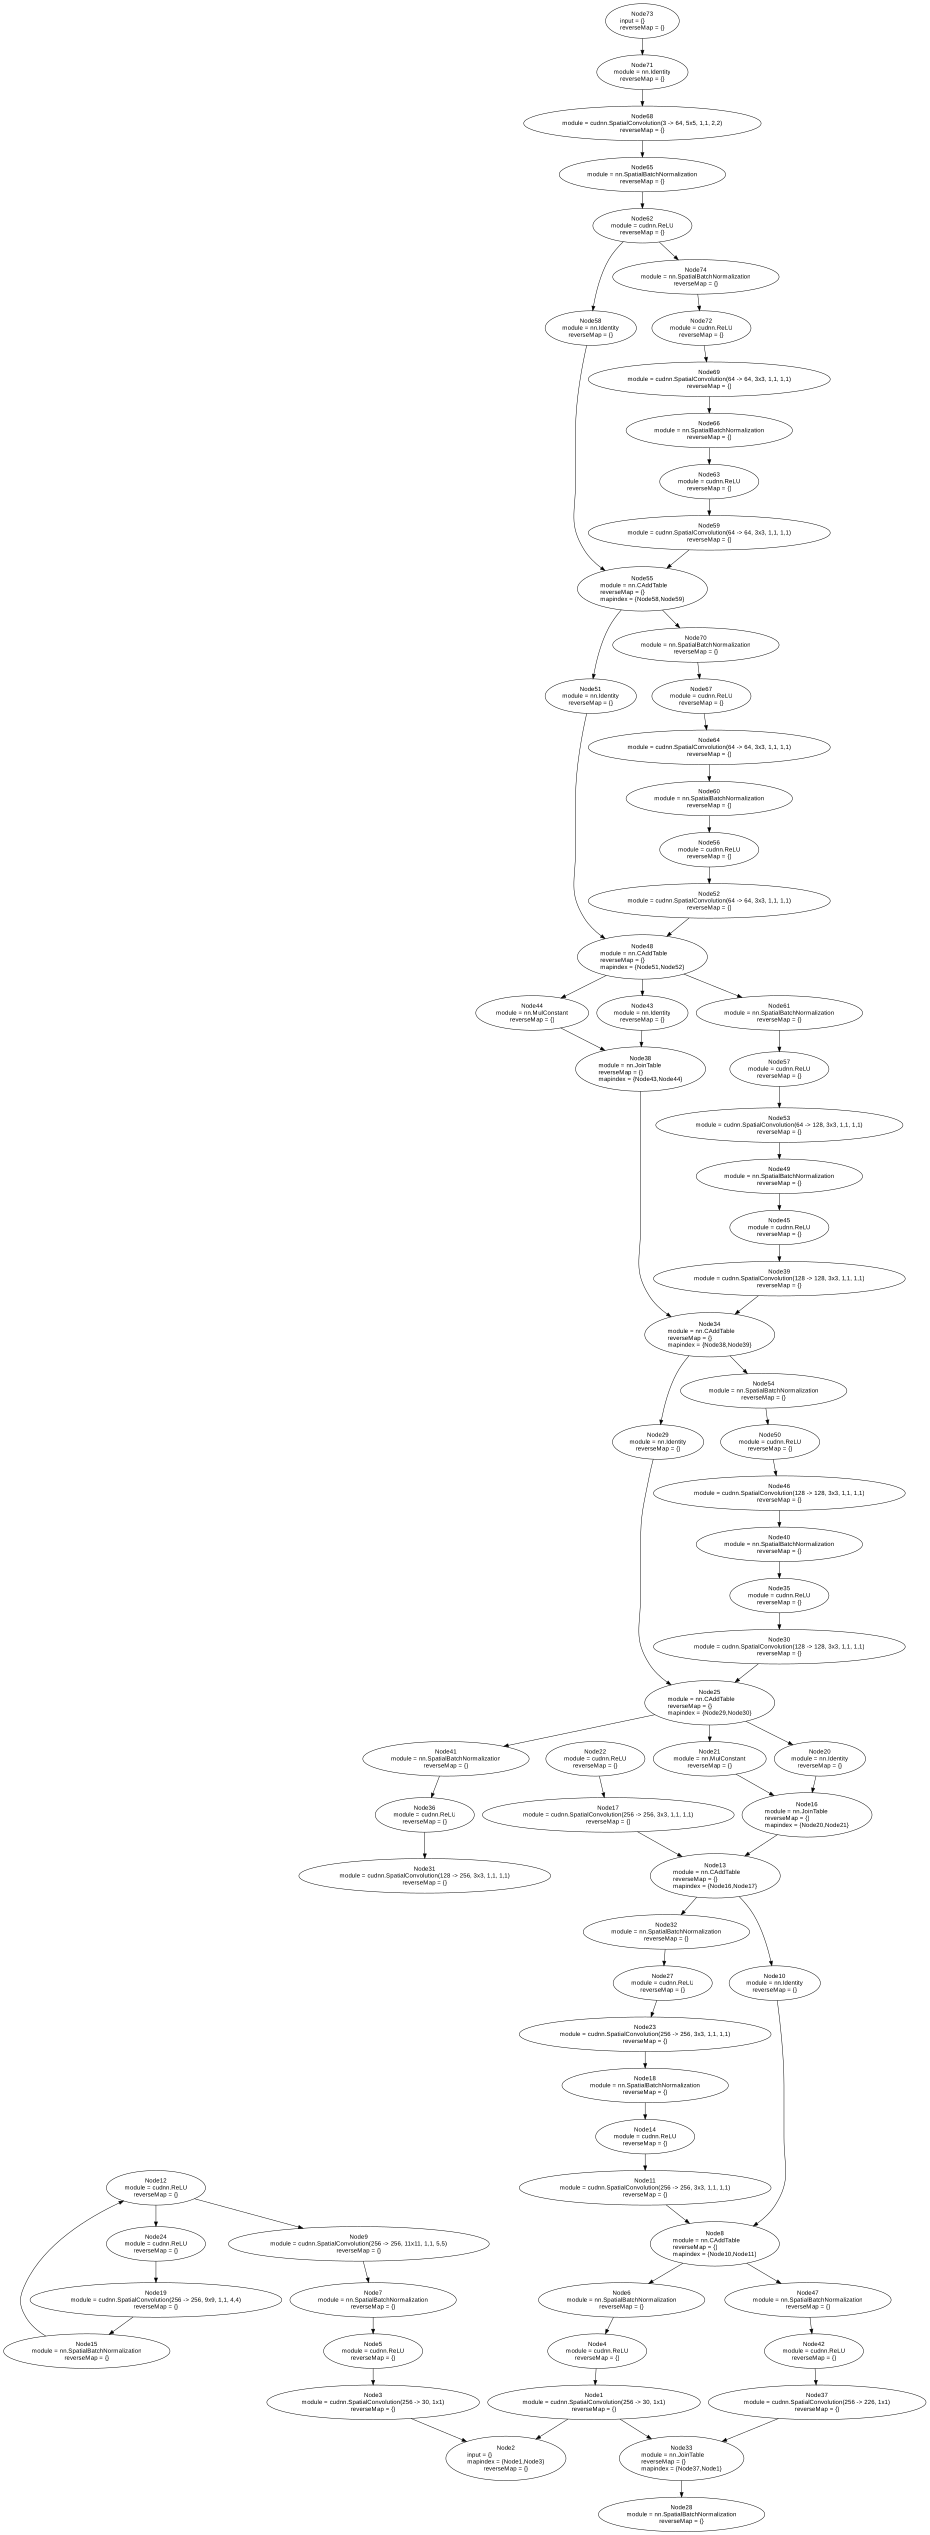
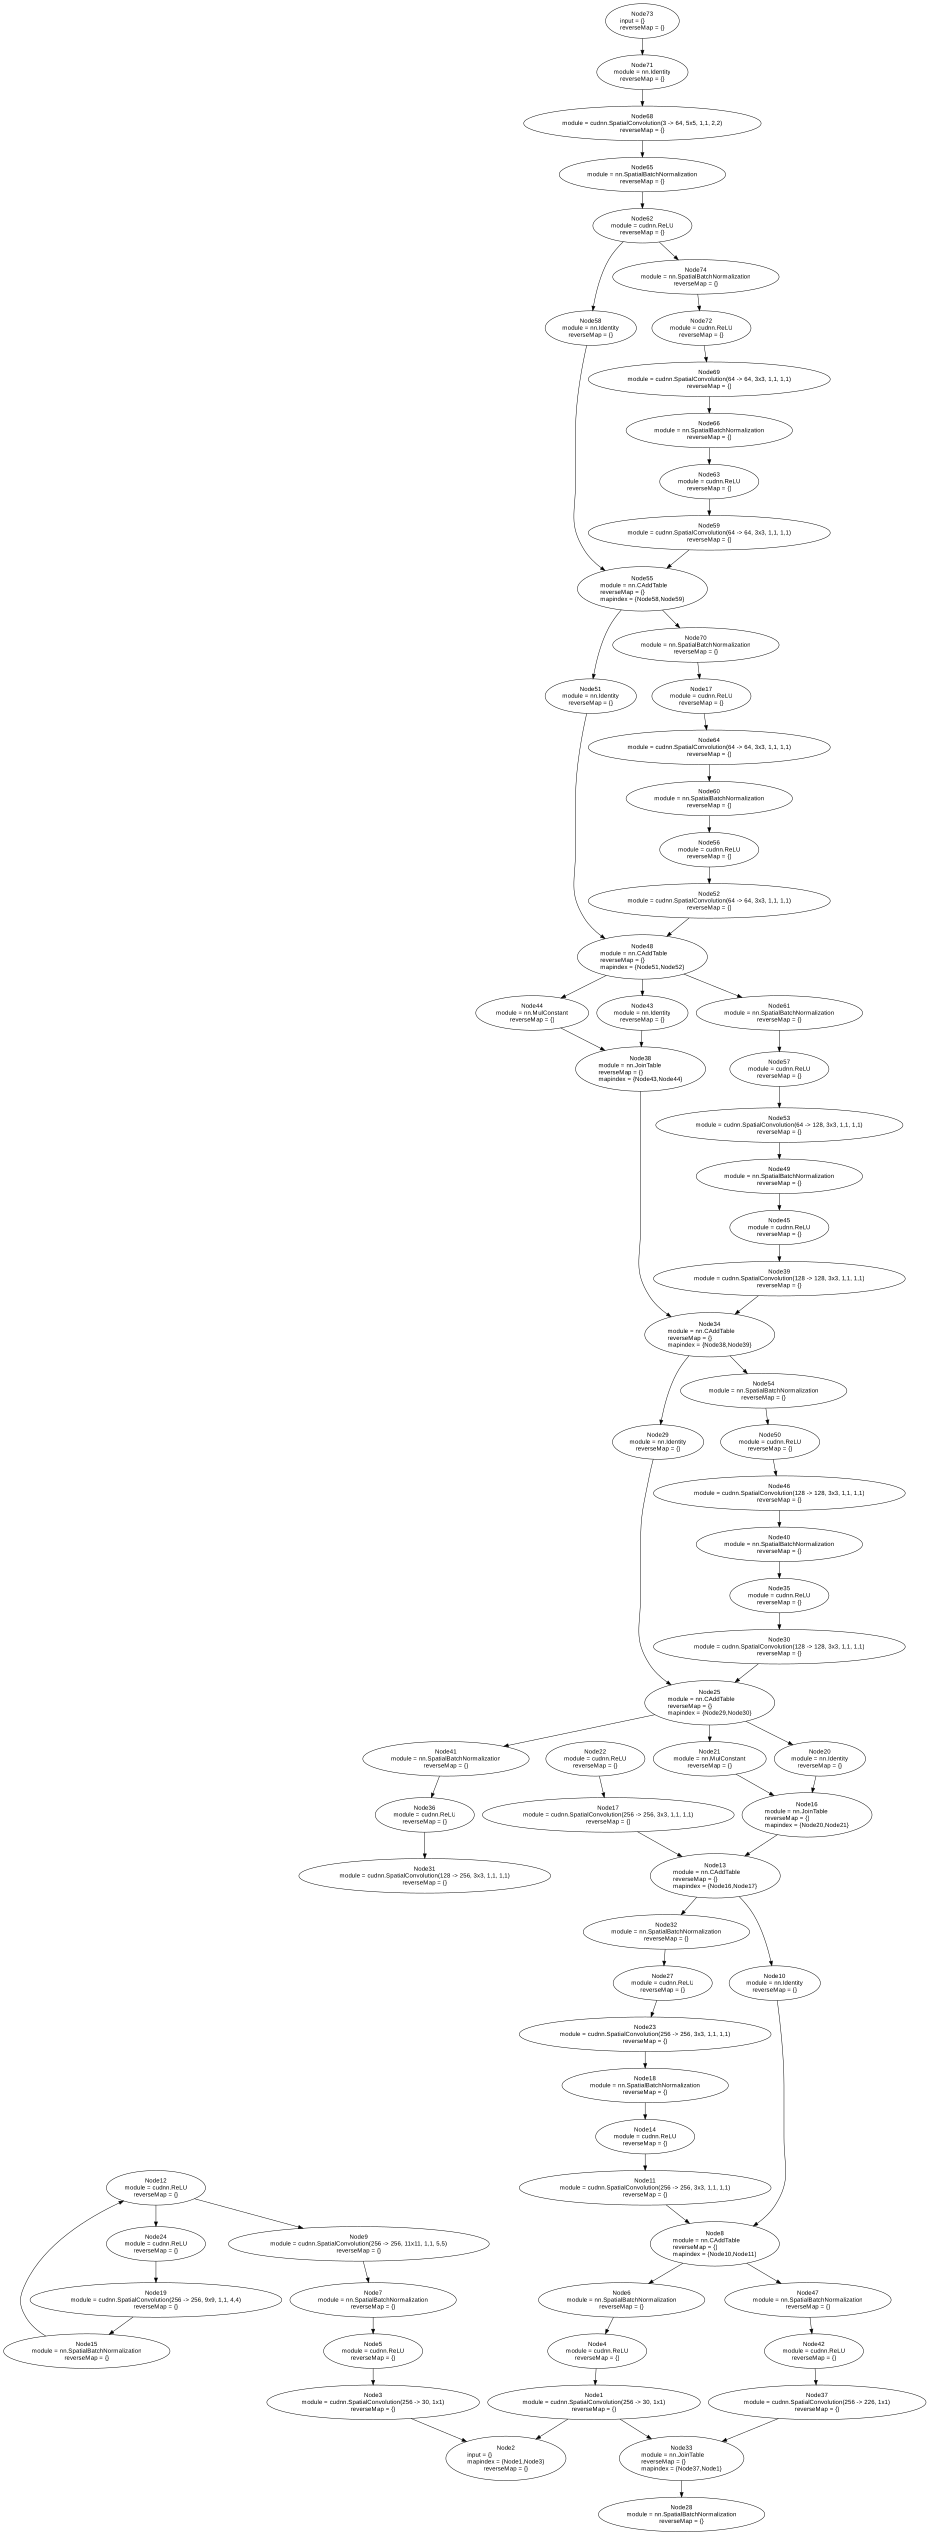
(701, 696) -> (701, 696)
